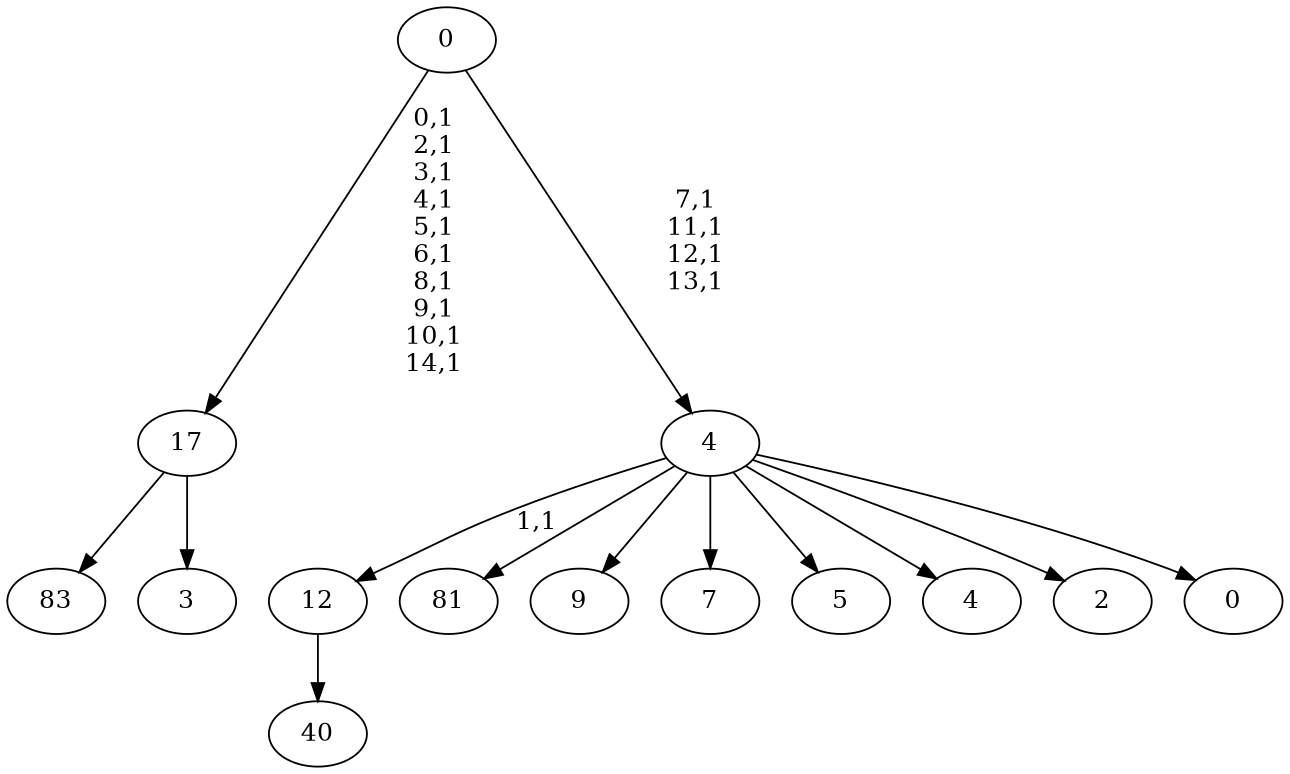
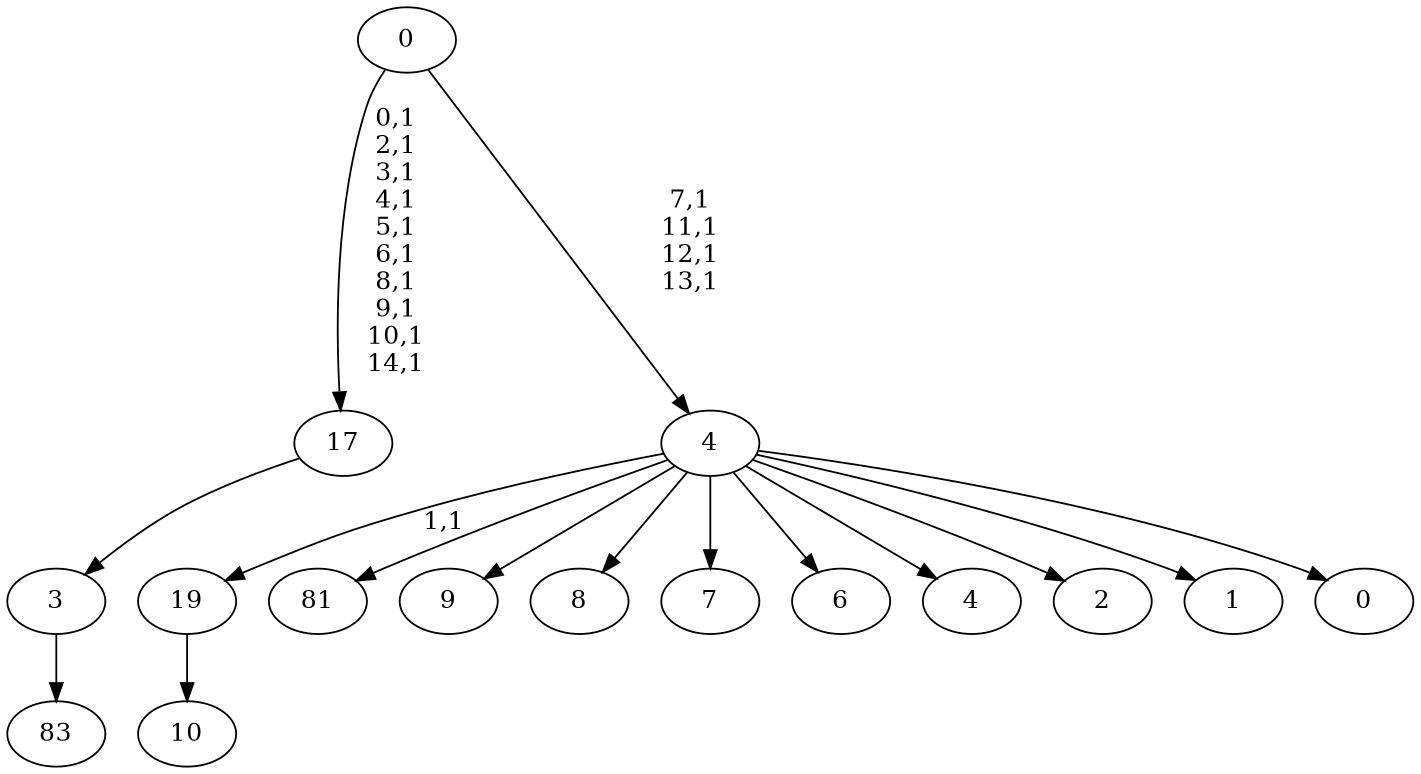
(128, 515) -> (56, 659)
(318, 601) -> (187, 601)
none -> (580, 601)
(841, 601) -> (841, 601)
none -> (1234, 601)
(318, 734) -> (187, 734)
